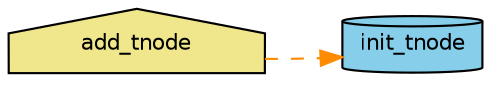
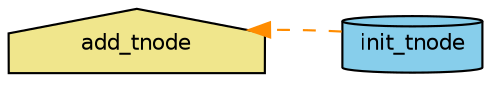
(293, 59) -> (306, 30)
